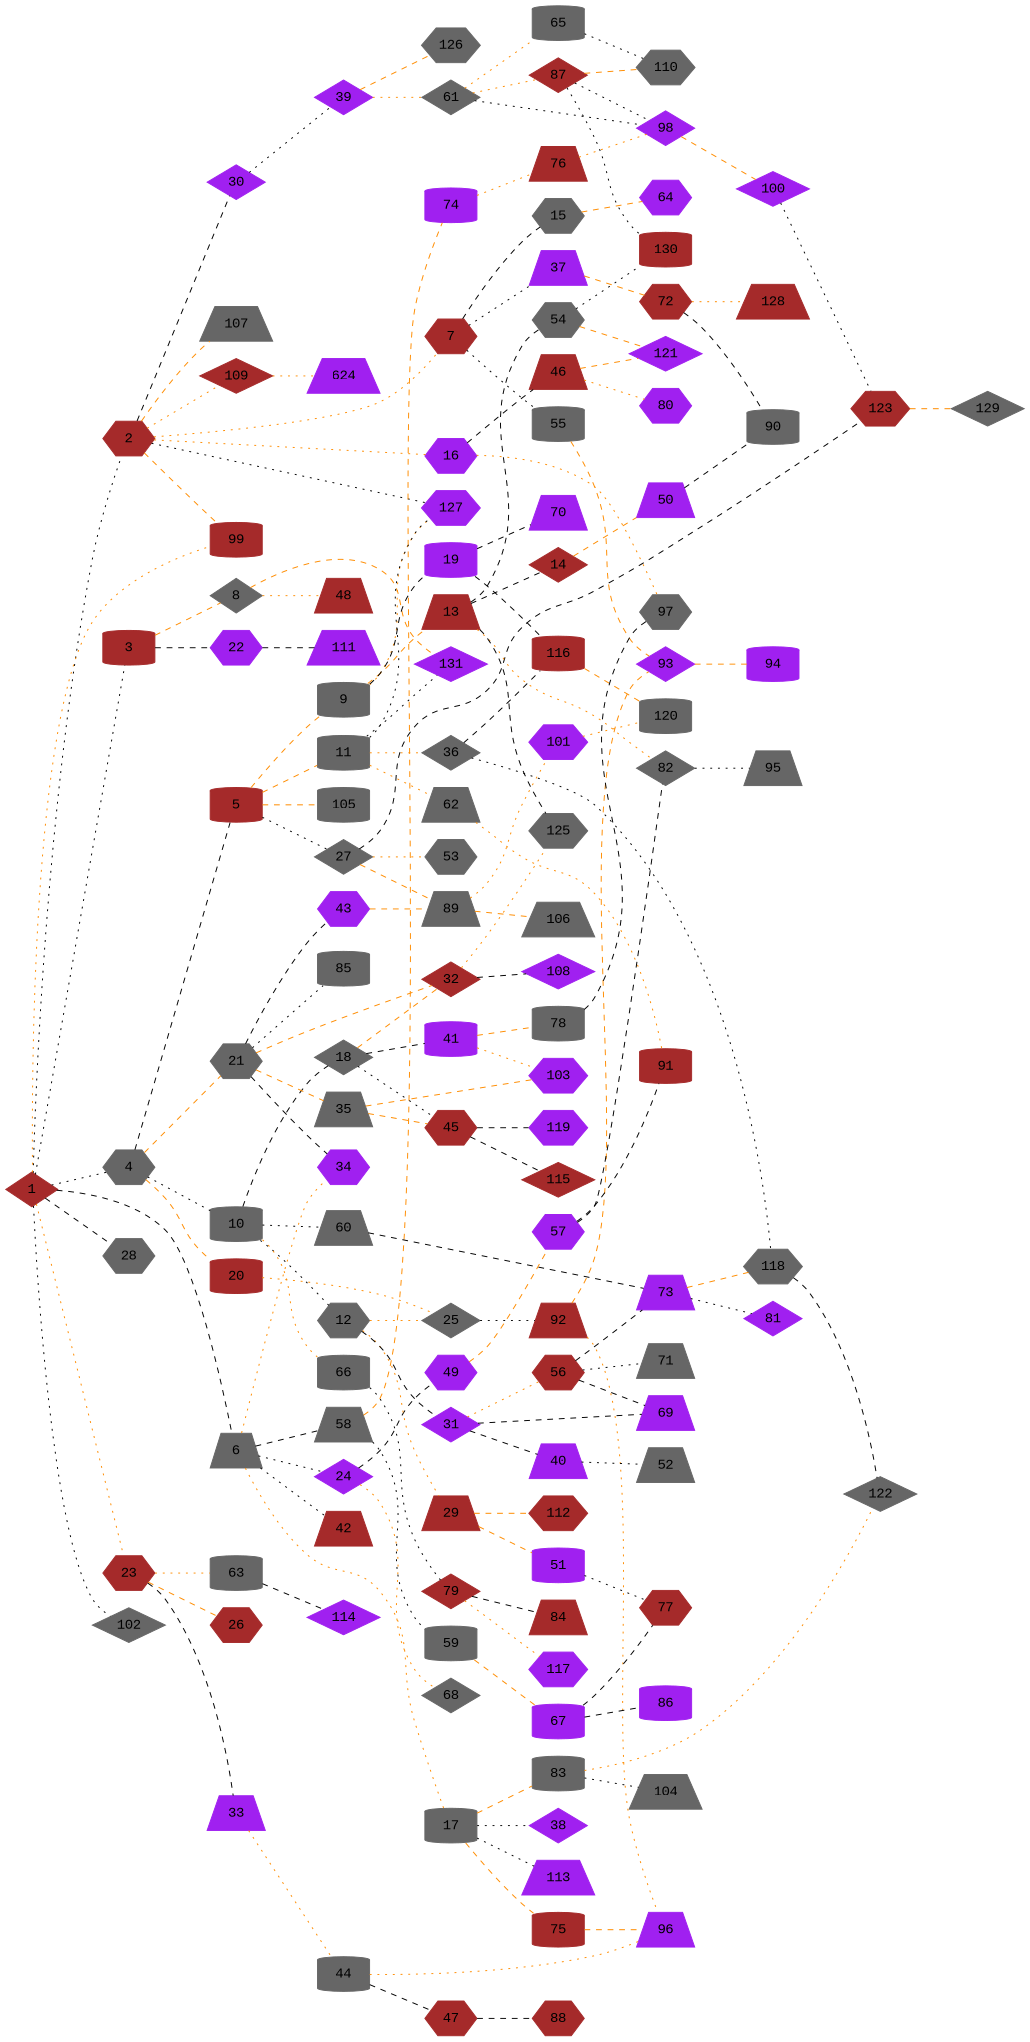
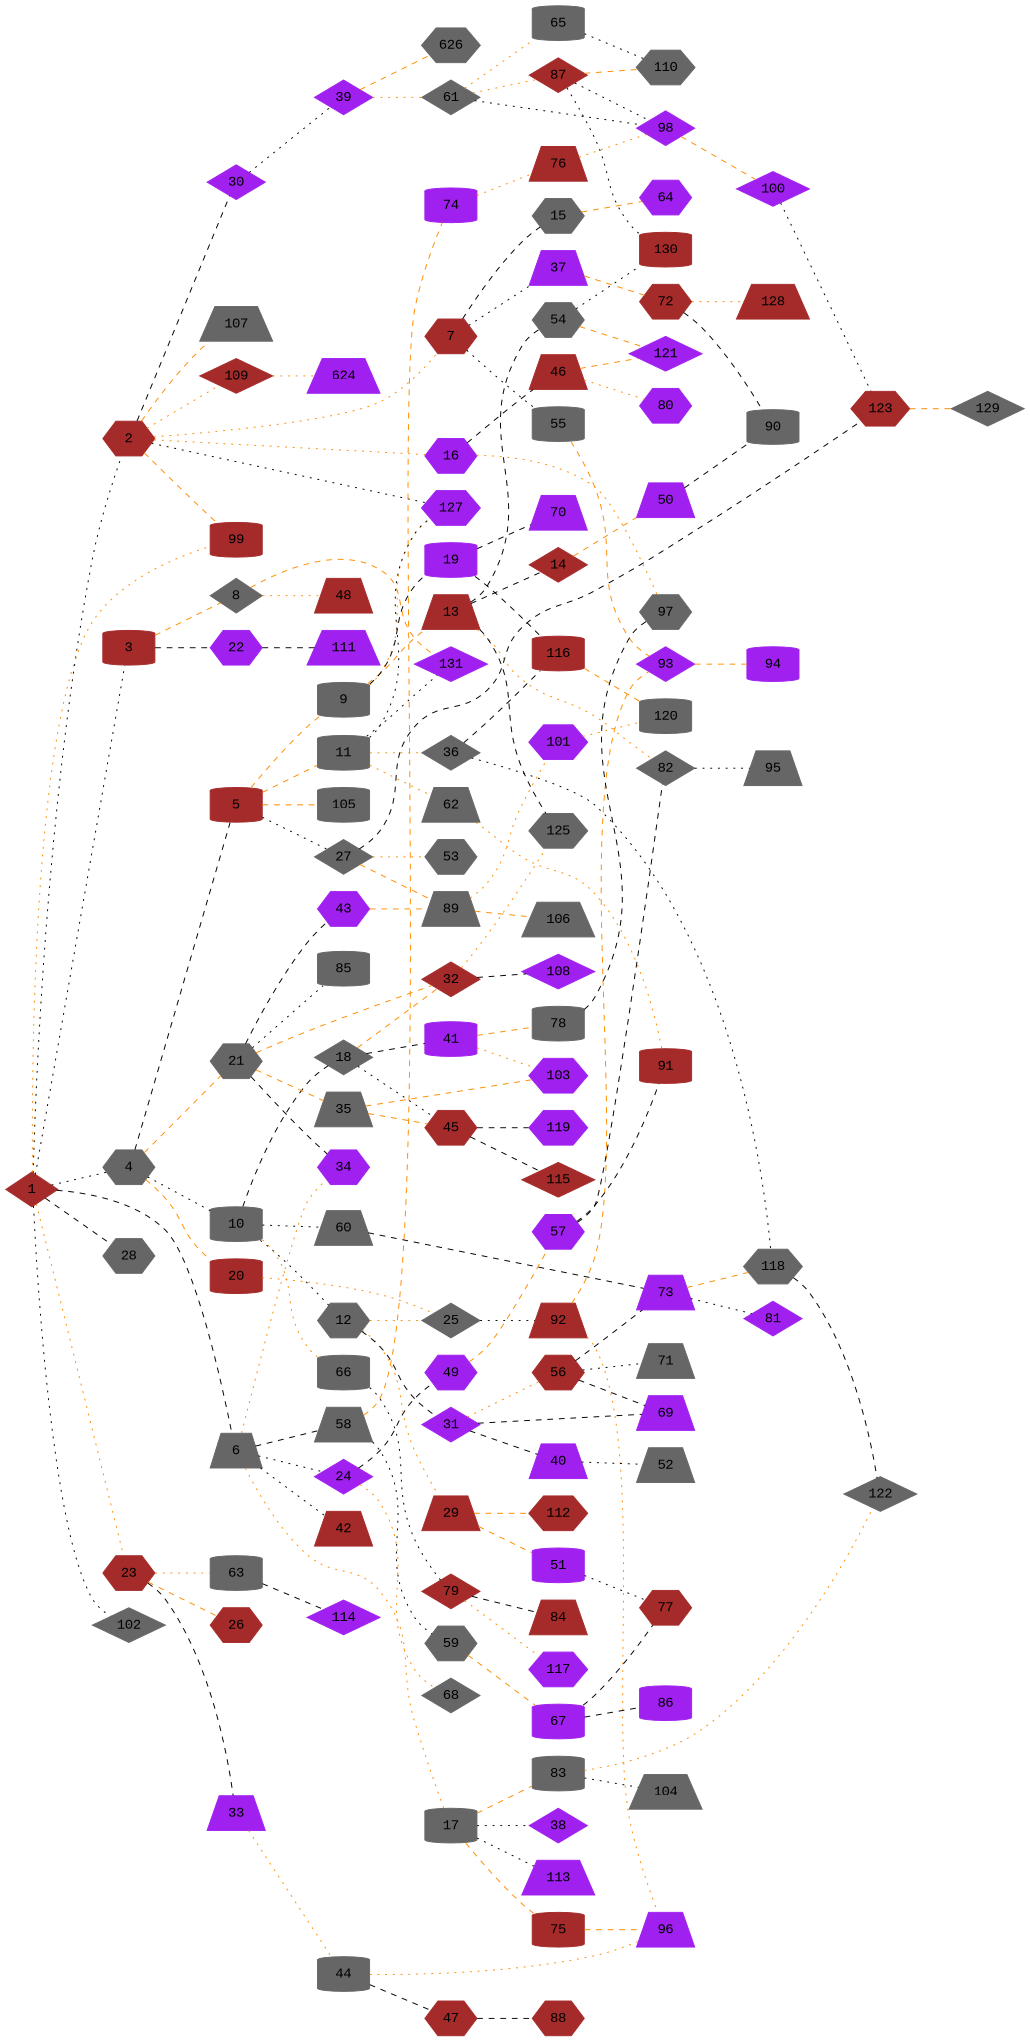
(451, 45) -> (451, 45)
(451, 1643) -> (451, 1643)
